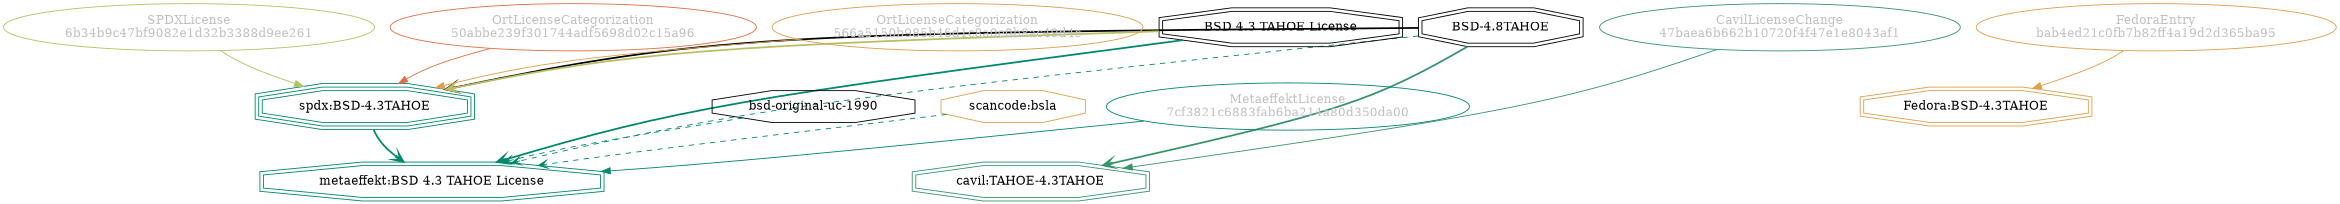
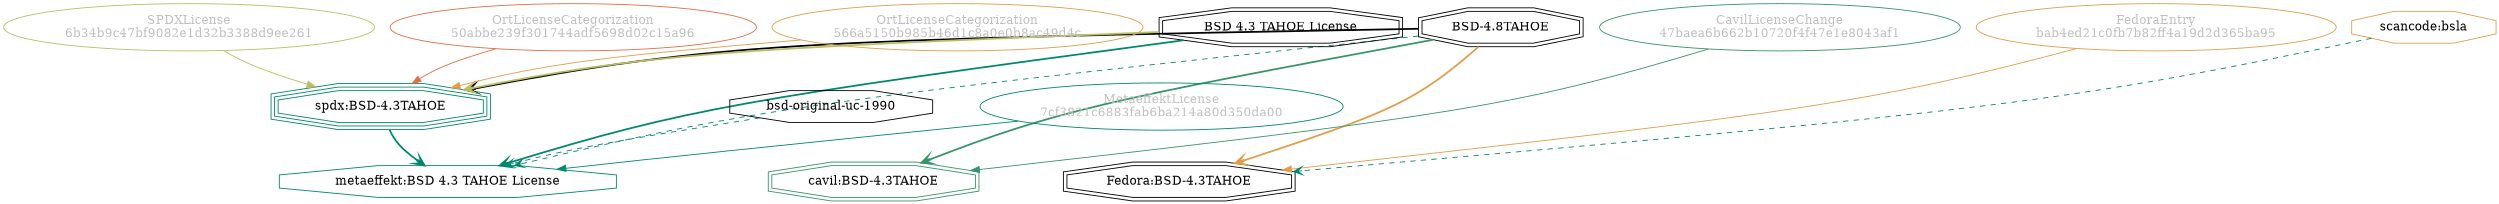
(1976, 107) -> (1179, 182)
none -> (1368, 117)
(747, 138) -> (1839, 122)
(432, 182) -> (448, 182)
(1031, 182) -> (874, 182)
